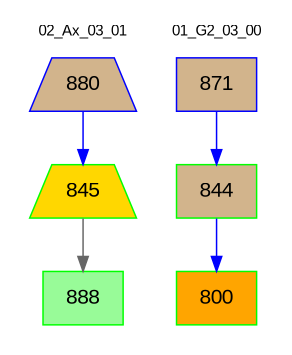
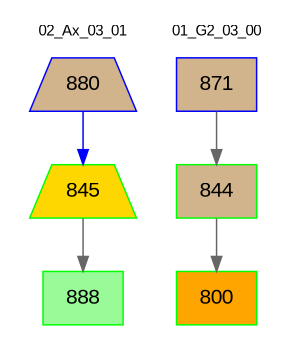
(217, 131) -> (217, 131)
(217, 237) -> (217, 237)
